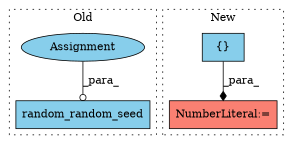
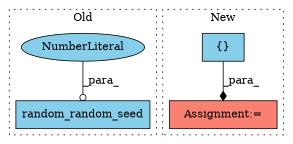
(83, 47) -> (83, 47)
(223, 115) -> (223, 115)
